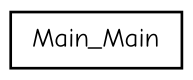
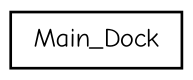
(96, 40) -> (96, 40)
